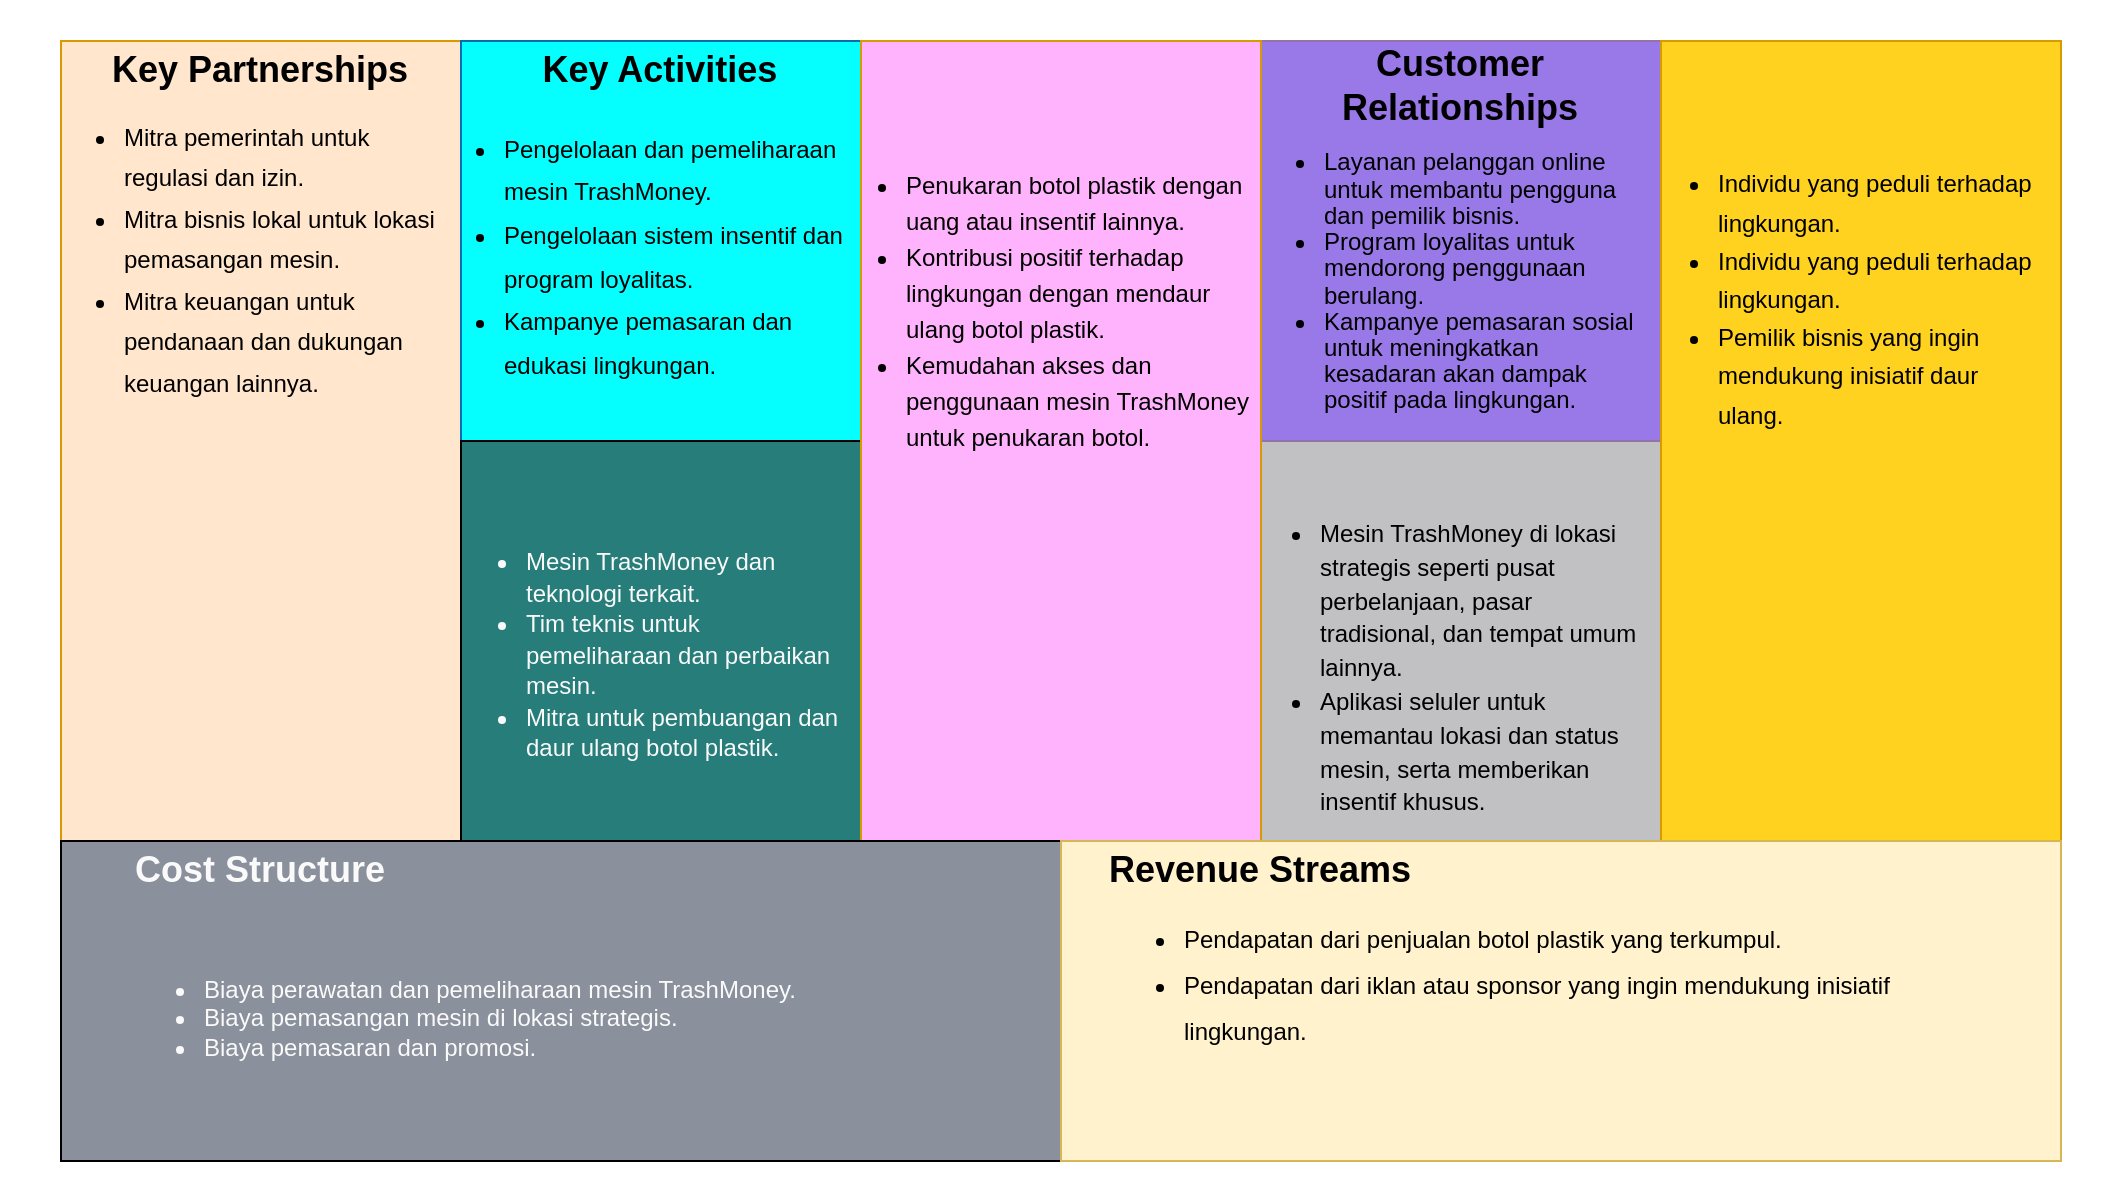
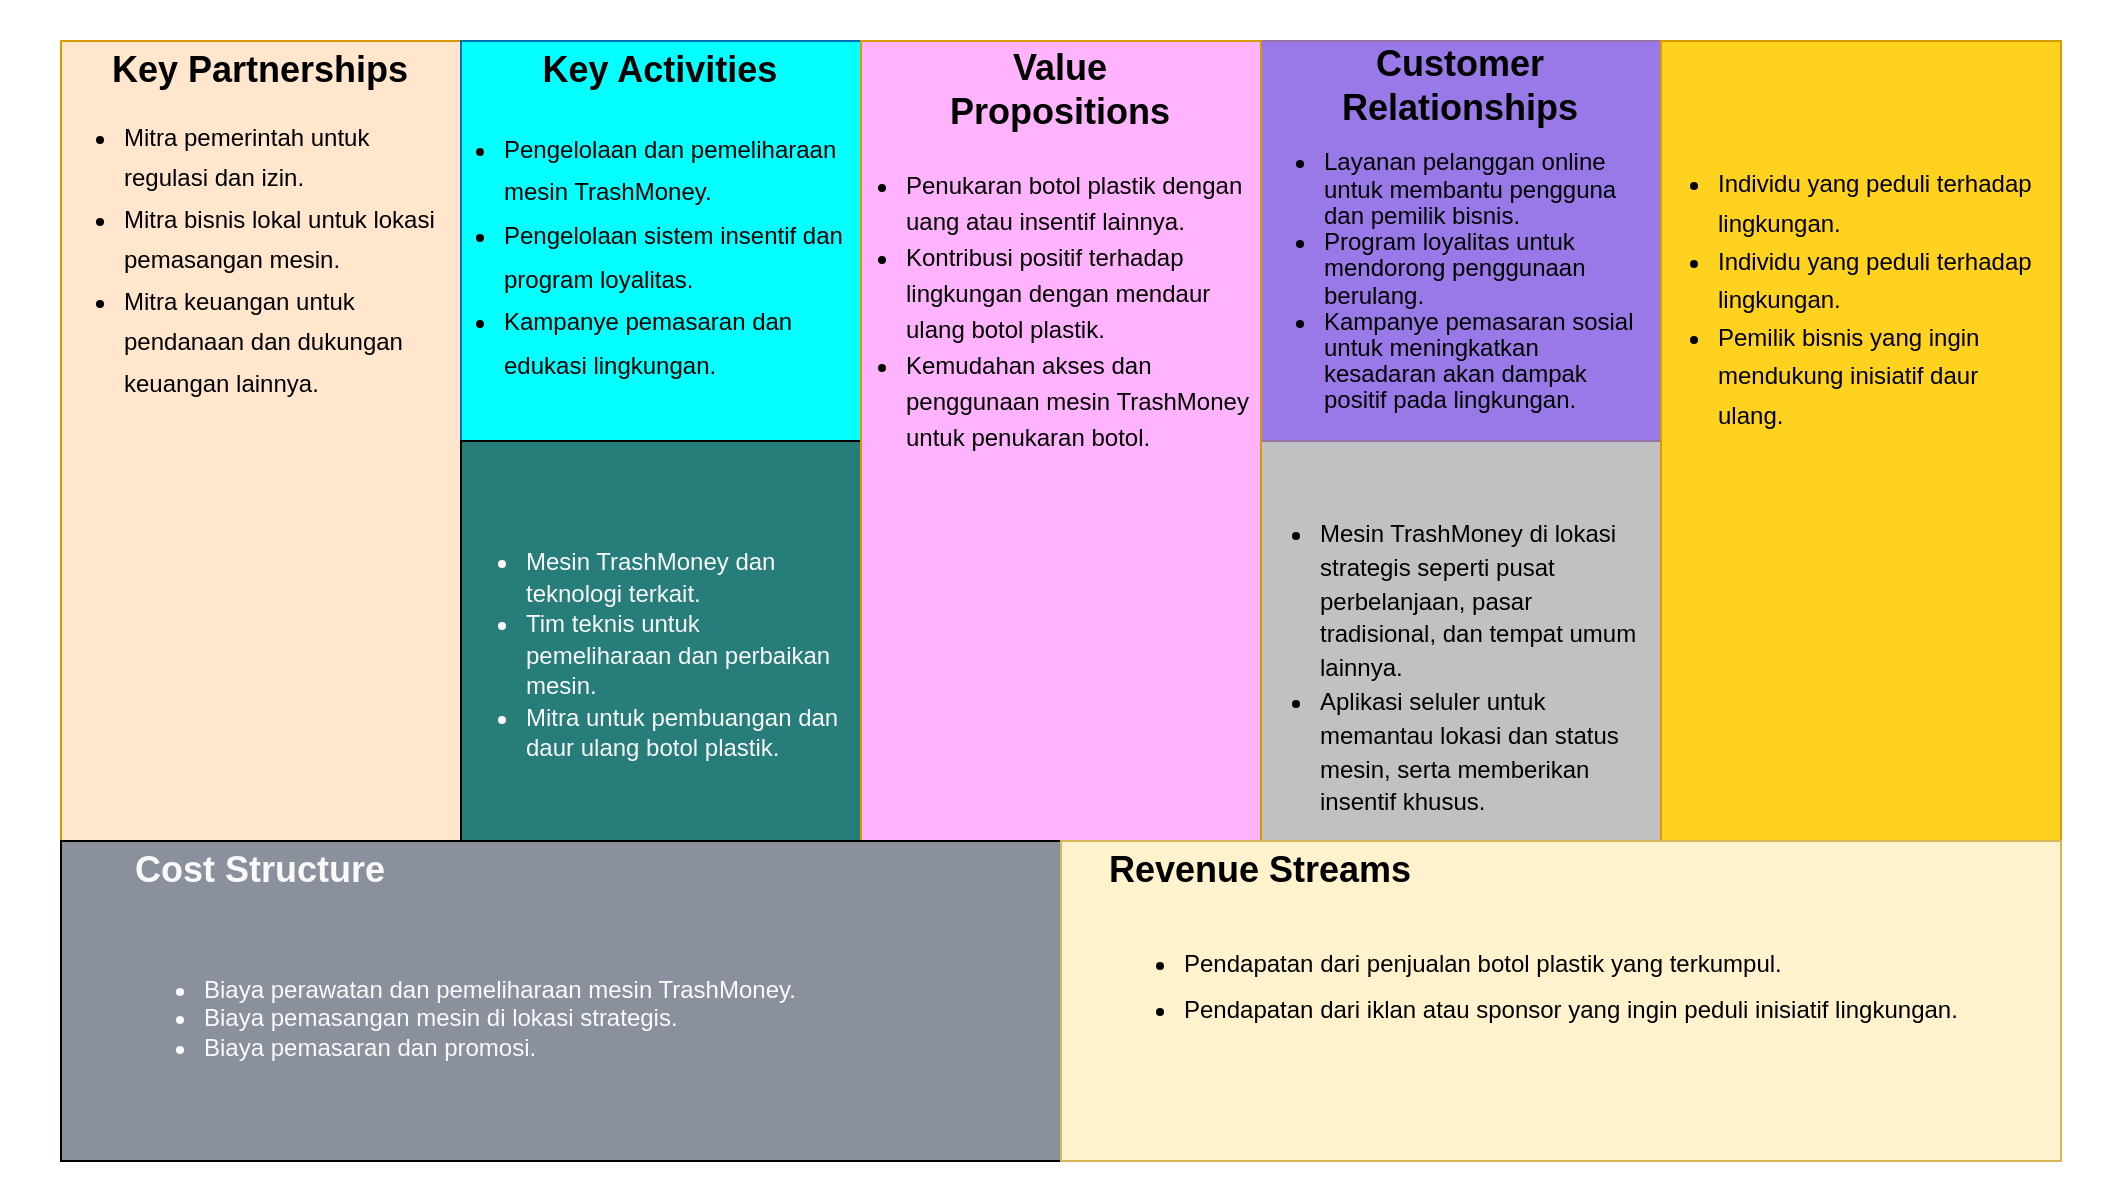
none -> (1061, 91)
(1543, 987) -> (1531, 987)
